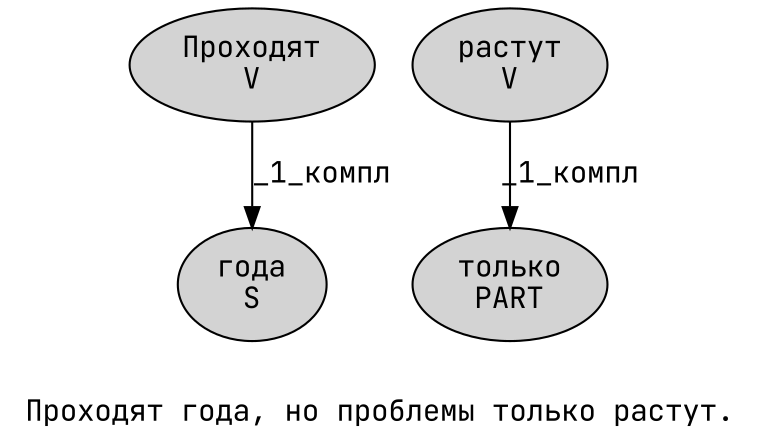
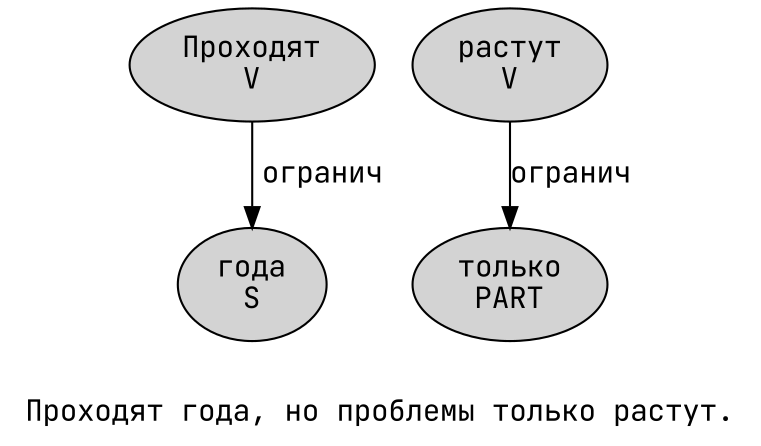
(322, 175) -> (322, 175)
(571, 175) -> (571, 175)
